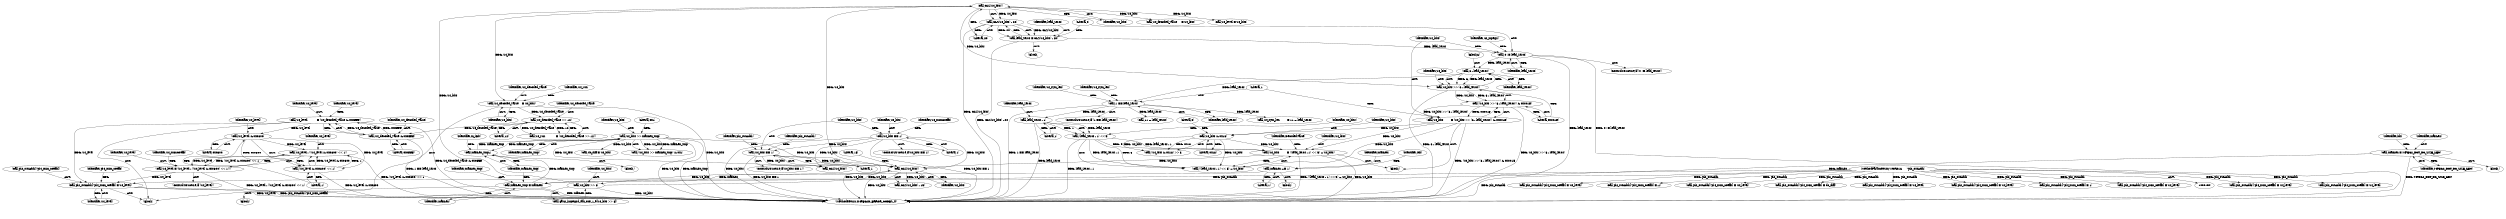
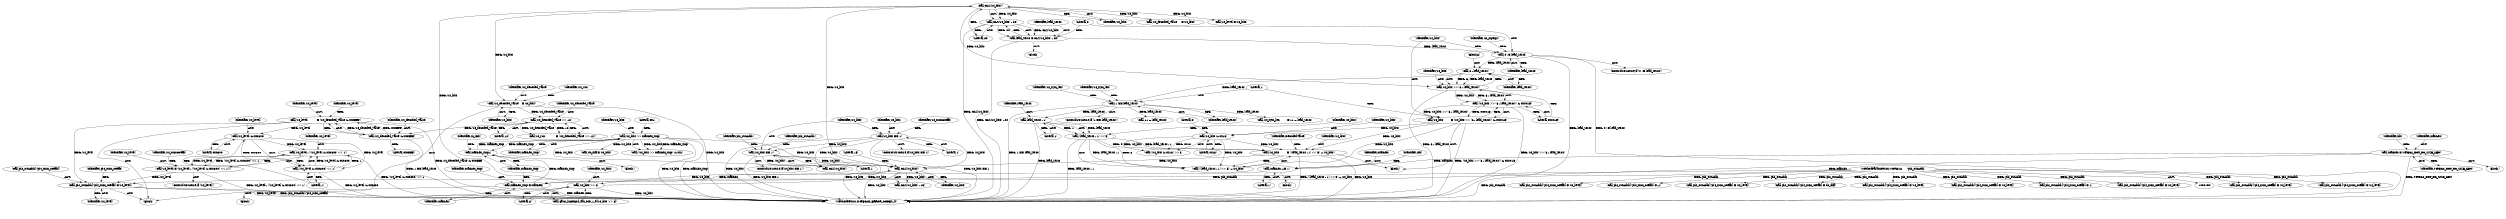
(400, 145) -> none
none -> (1833, 155)
none -> (525, 202)
